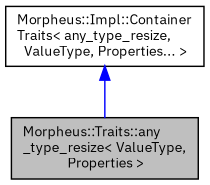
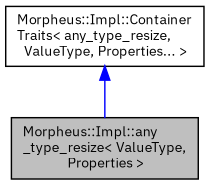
(105, 148) -> (105, 148)
